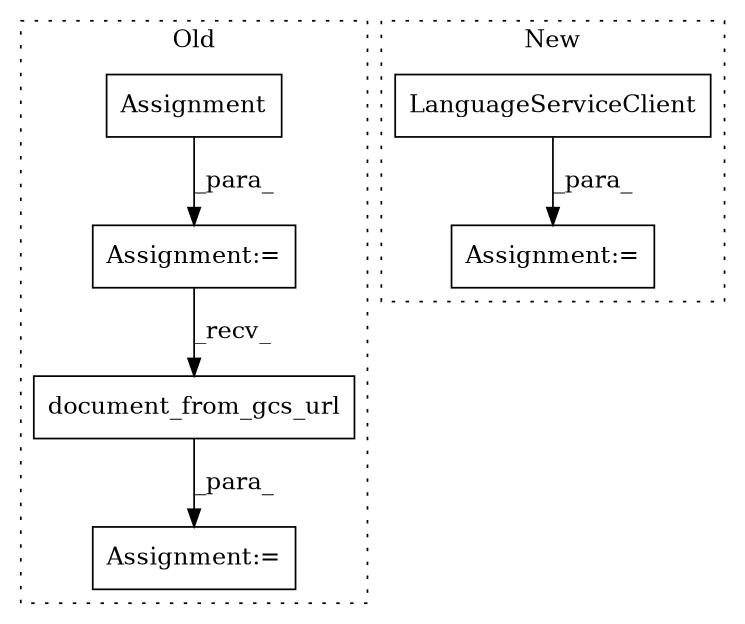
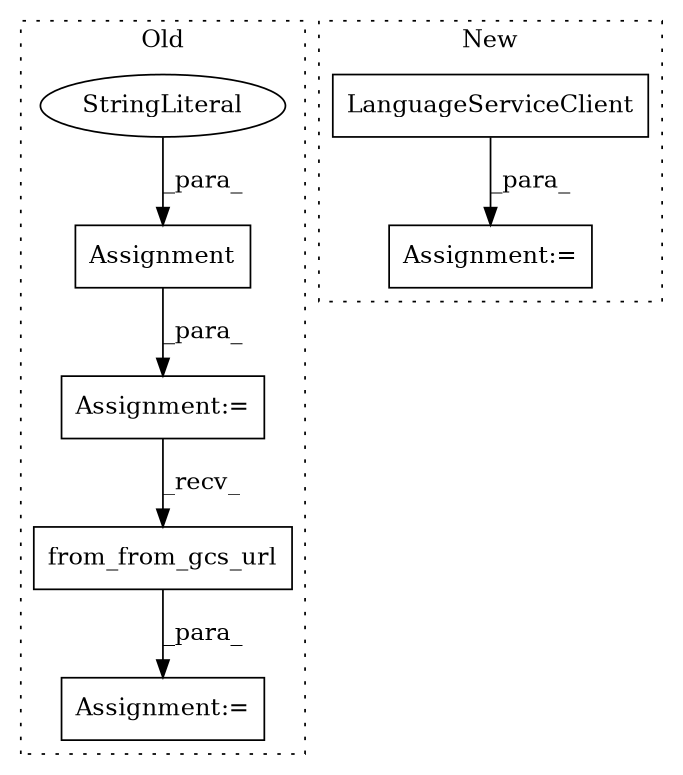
none -> (163, 106)
(194, 407) -> (163, 558)
